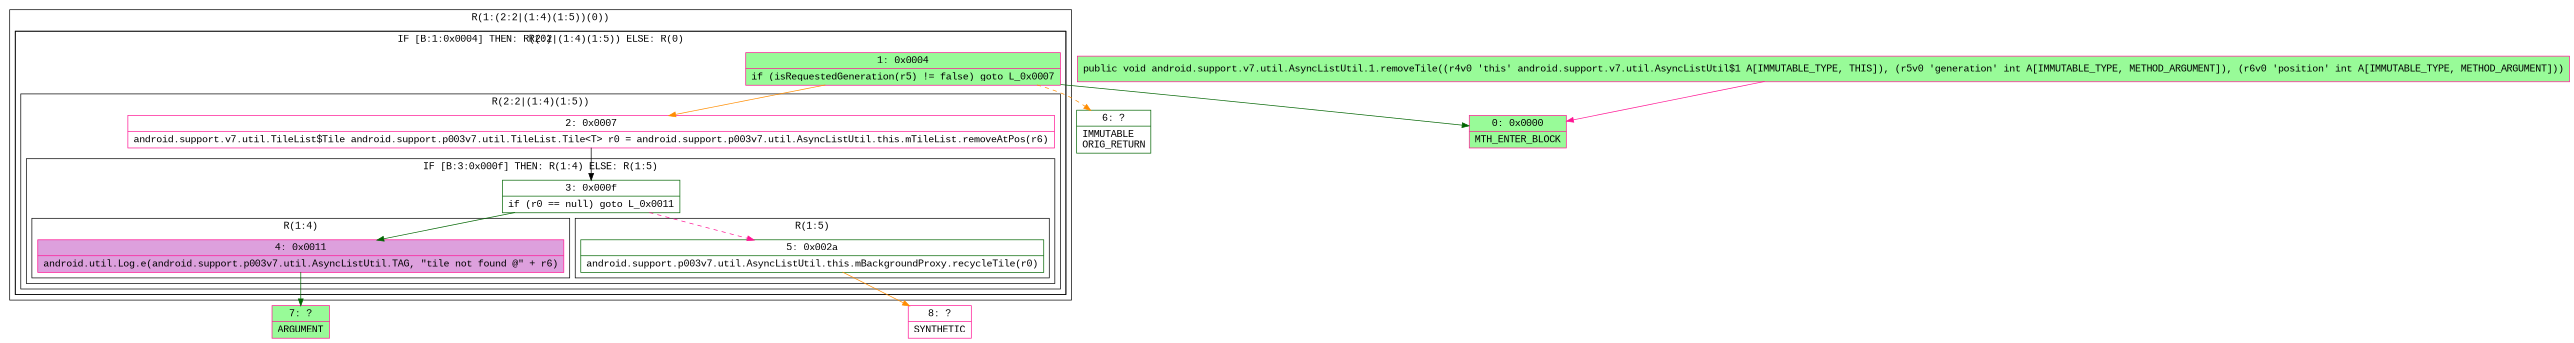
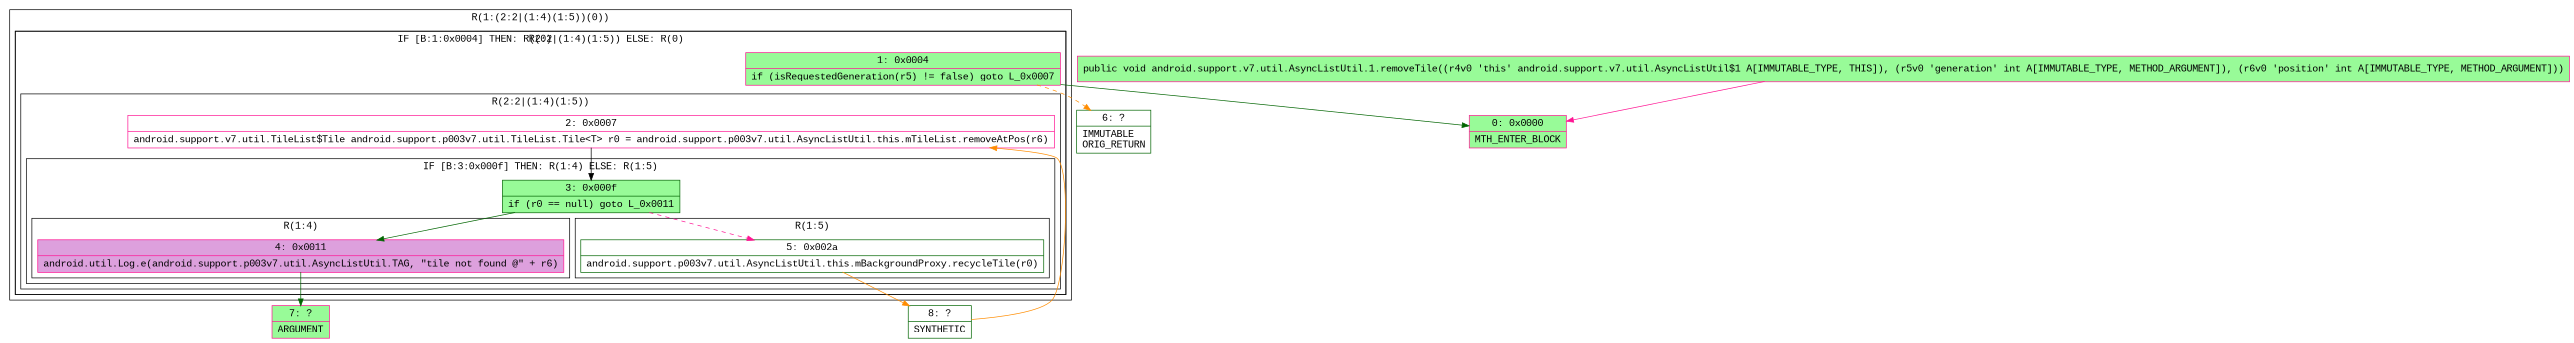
(750, 100) -> (1043, 306)
(591, 196) -> (591, 196)
(940, 322) -> (940, 322)
